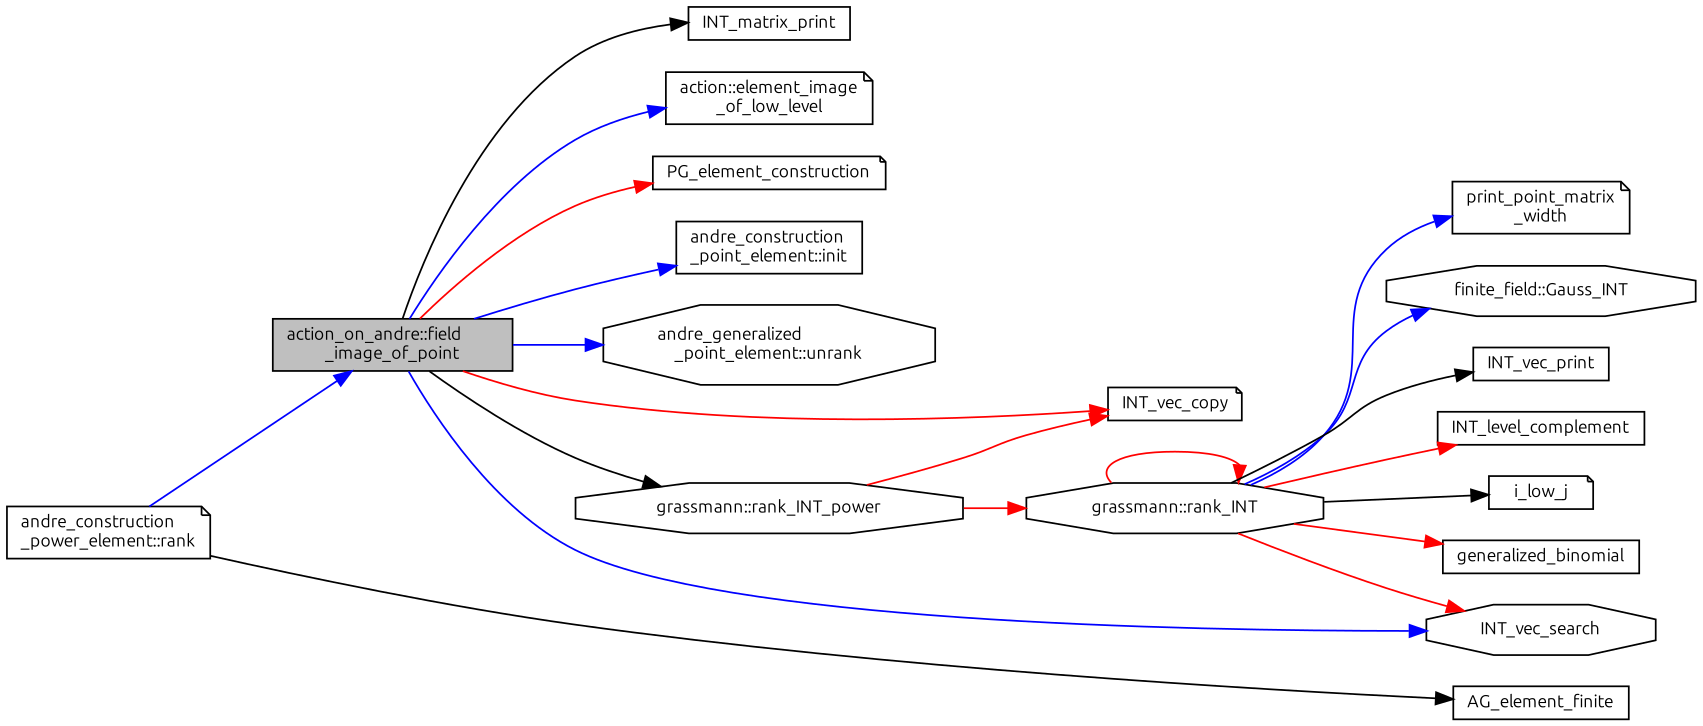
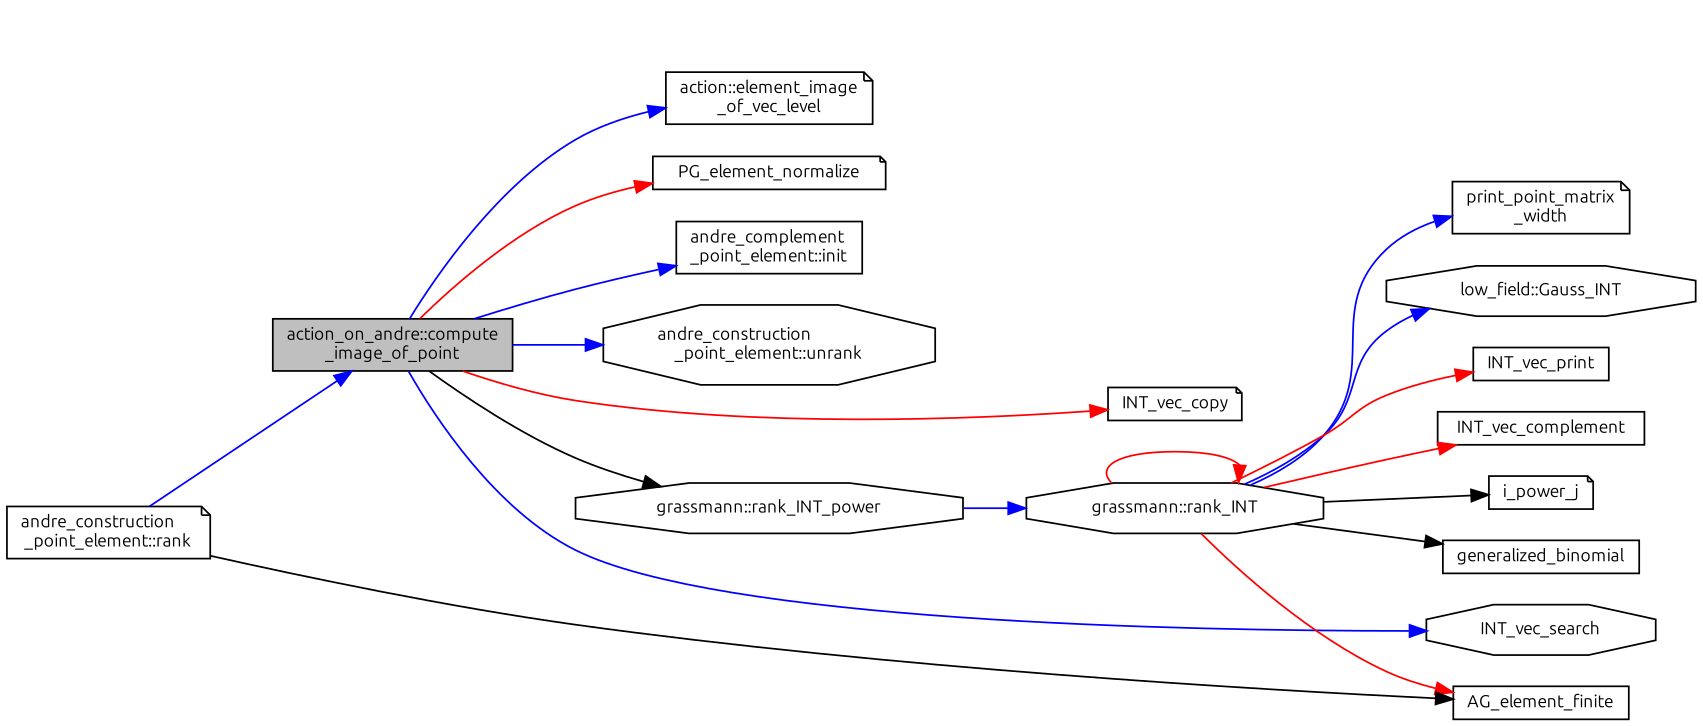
(769, 23) -> none
(769, 98) -> (769, 98)
(769, 173) -> (769, 173)
(769, 248) -> (769, 248)
(1541, 291) -> (1541, 291)
(393, 345) -> (393, 345)
(769, 345) -> (769, 345)
(1357, 412) -> (1357, 412)
(1541, 428) -> (1541, 428)
(979, 453) -> none
(1541, 493) -> (1541, 493)
(986, 508) -> (986, 508)
(109, 533) -> (109, 533)
(1359, 533) -> (1359, 533)
(1341, 573) -> (1298, 617)
